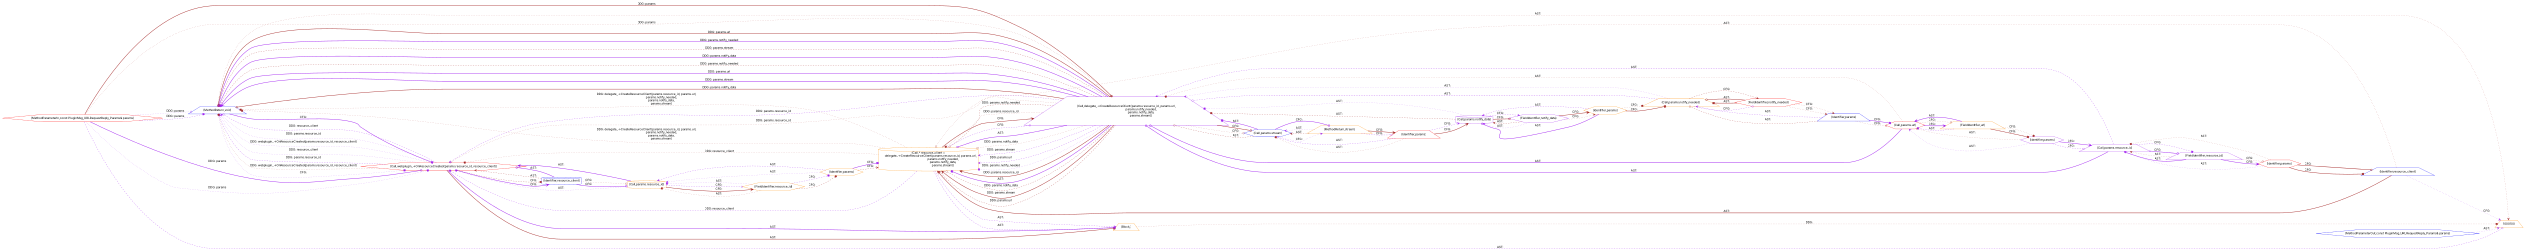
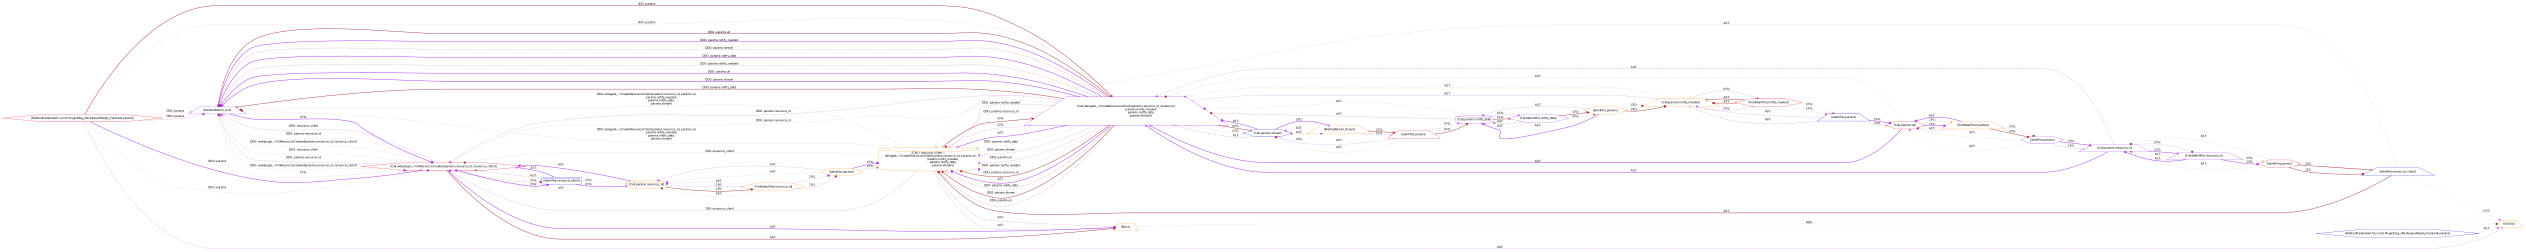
(1407, 15) -> none
(217, 110) -> (217, 110)
(1973, 125) -> (1973, 125)
